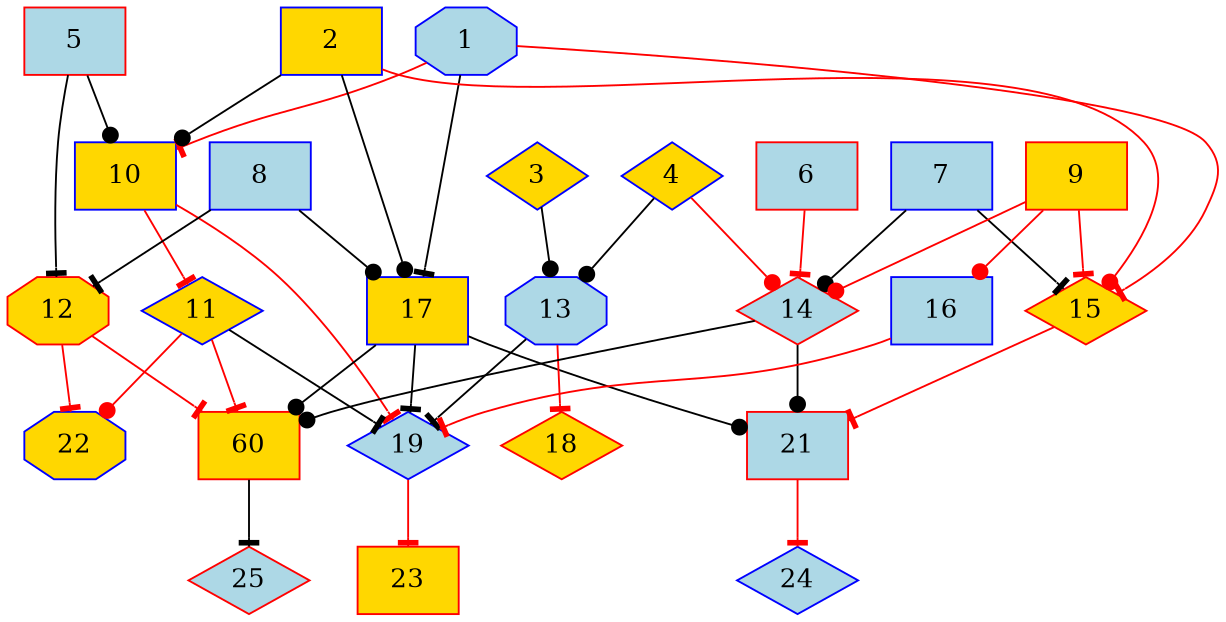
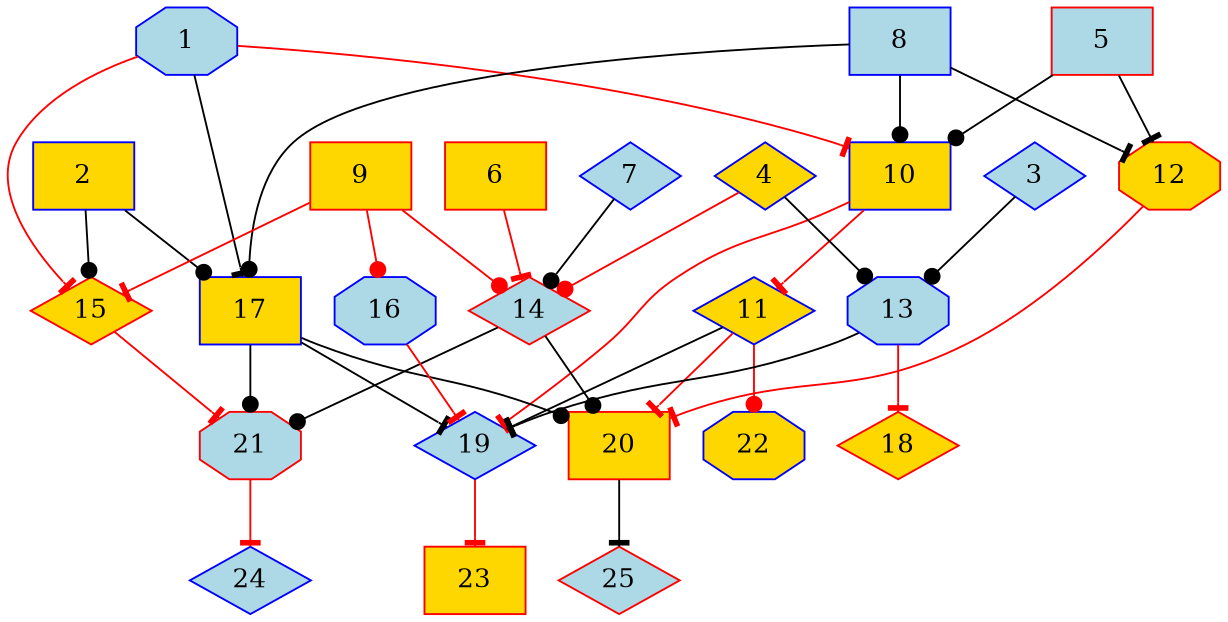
(796, 79) -> (87, 236)
(235, 104) -> (900, 101)
(537, 176) -> (1035, 176)
(807, 176) -> (496, 176)
(942, 176) -> (630, 176)
(1021, 250) -> none
(942, 311) -> (385, 311)
(66, 374) -> none
(249, 446) -> (619, 446)
(798, 446) -> (250, 446)
